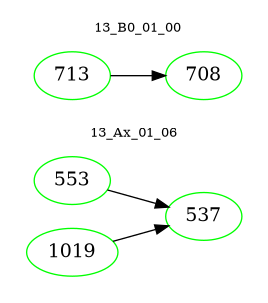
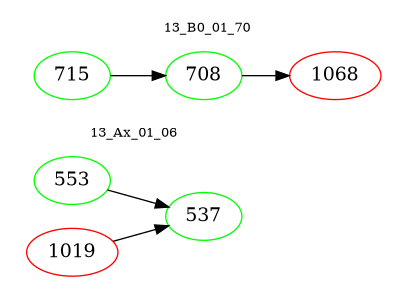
(138, 29) -> (208, 29)
(72, 76) -> (72, 76)
none -> (335, 76)
(72, 252) -> (72, 252)
